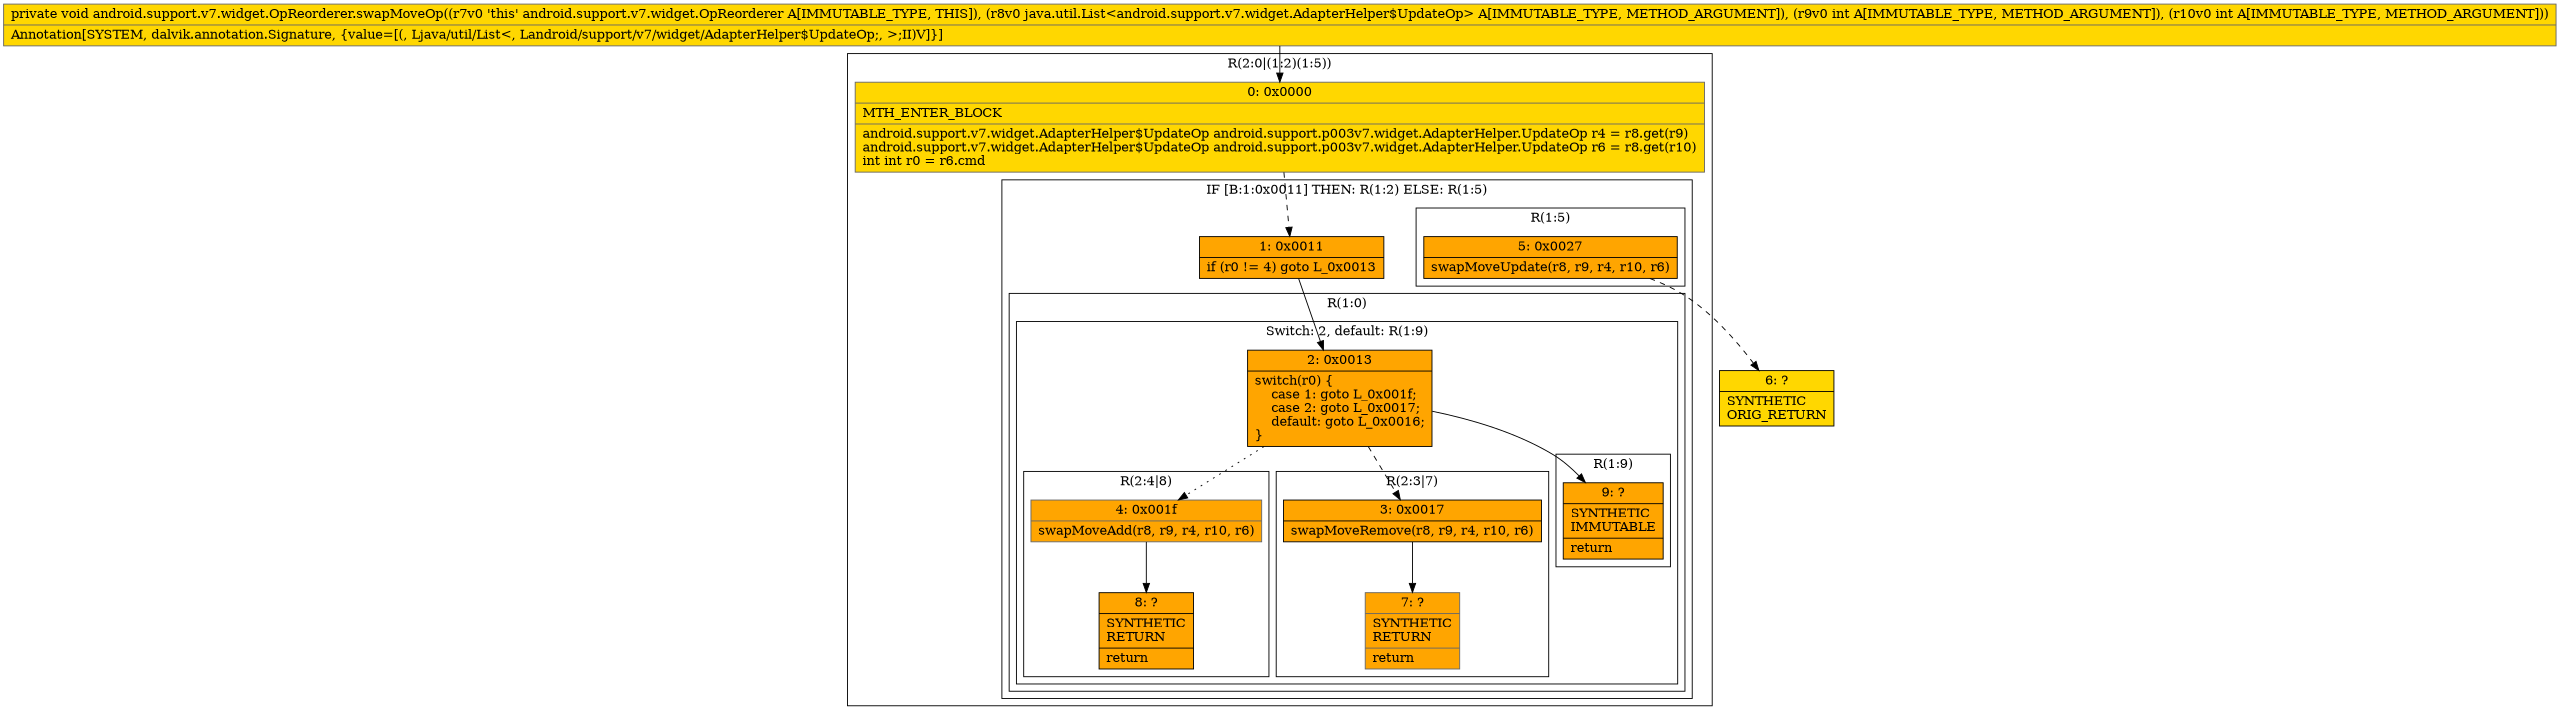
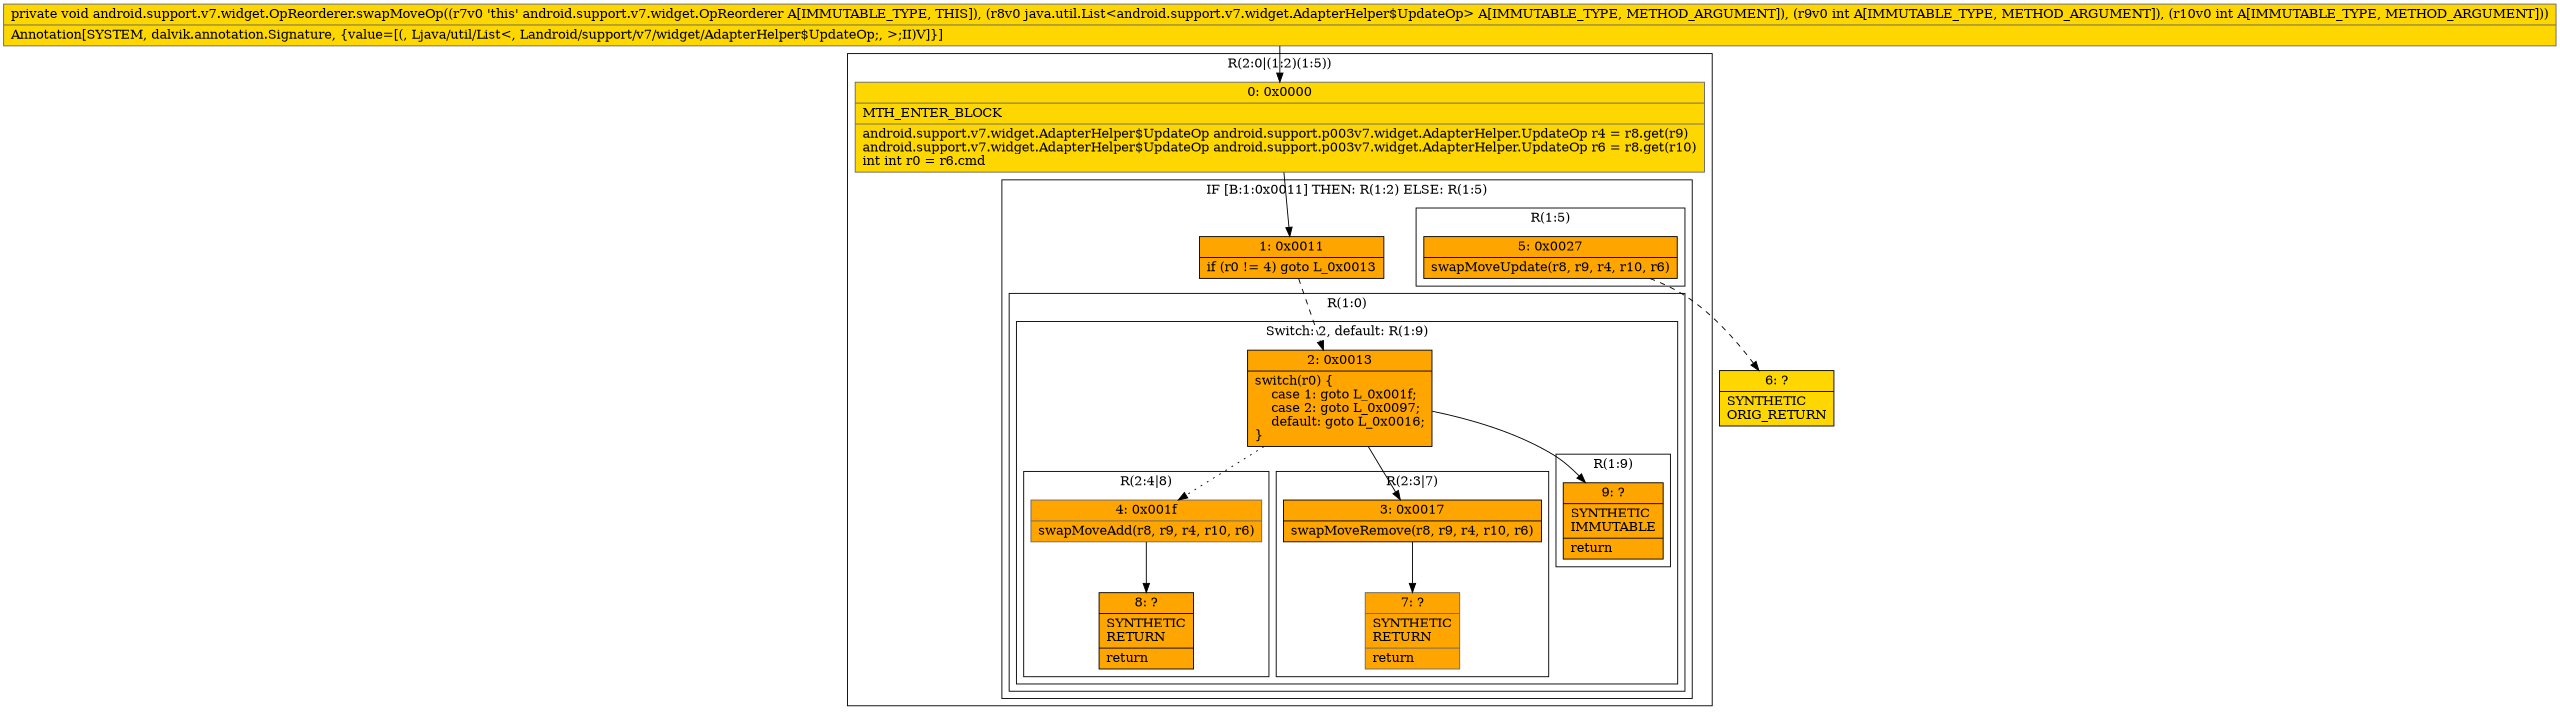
(1286, 200) -> (1286, 200)
(1310, 310) -> (1310, 310)
(1338, 408) -> (1338, 408)
(1380, 466) -> (1380, 466)
